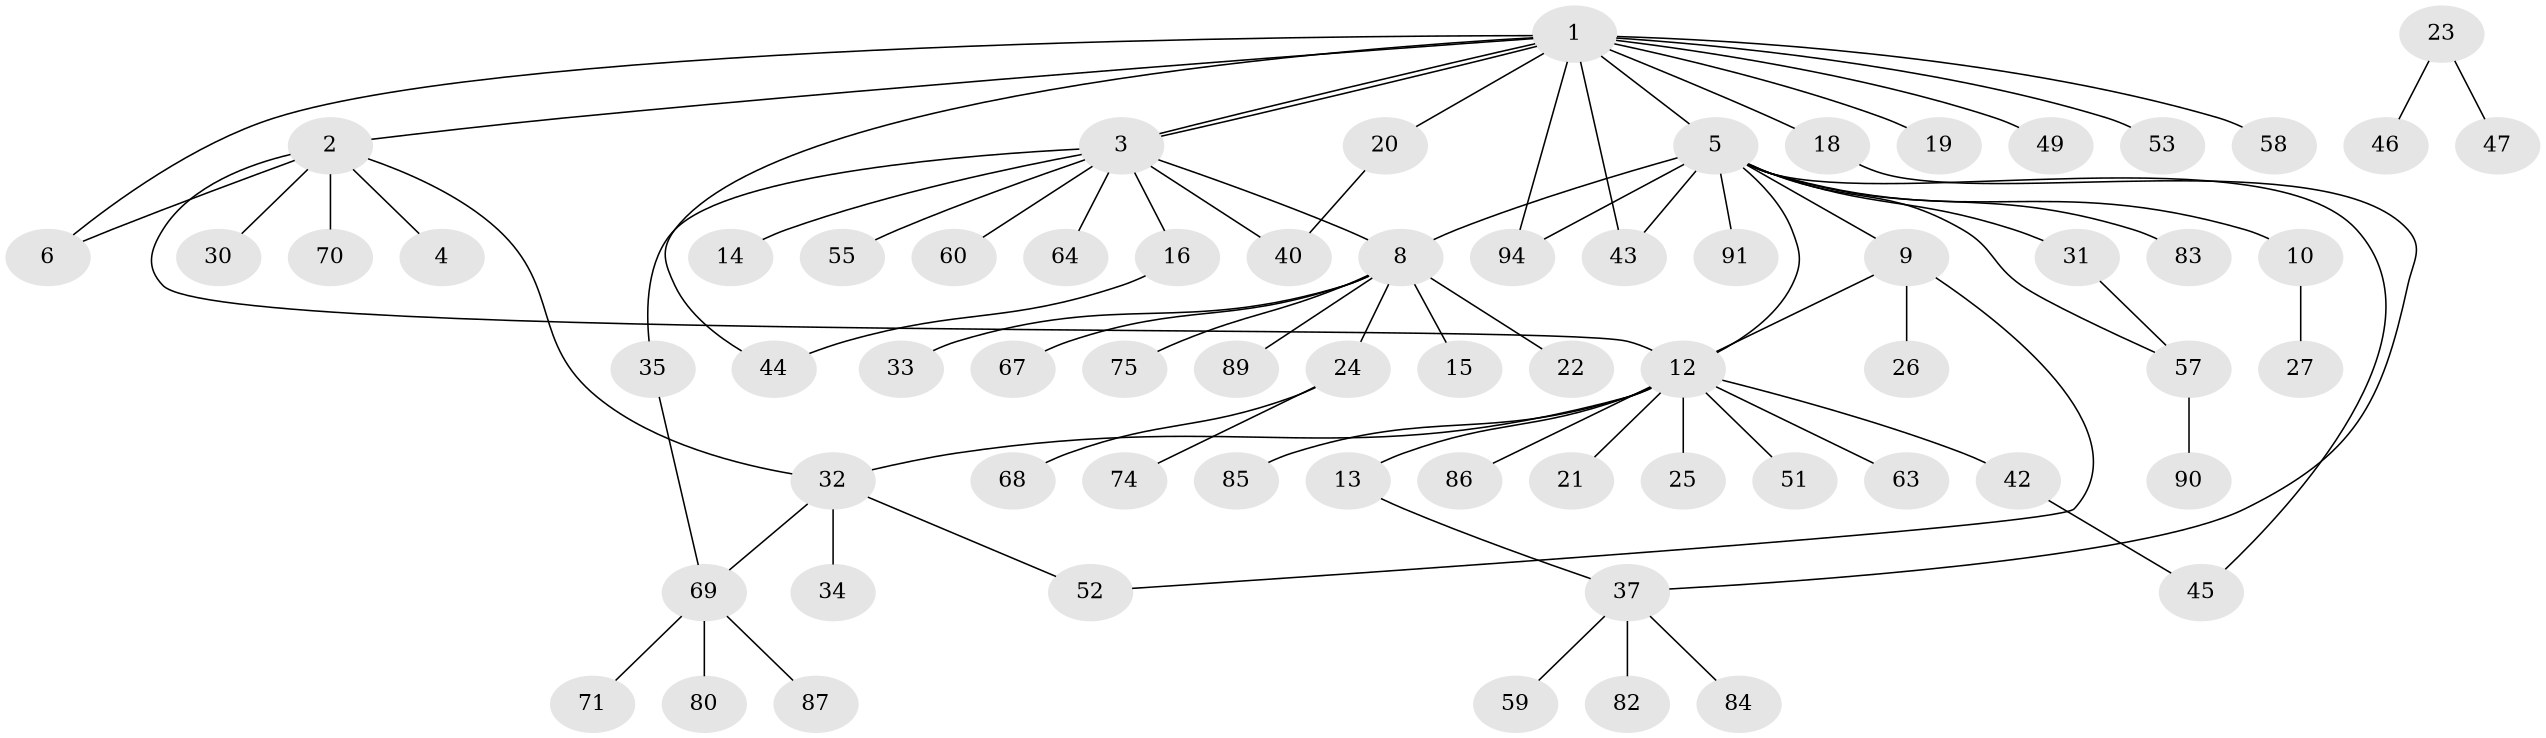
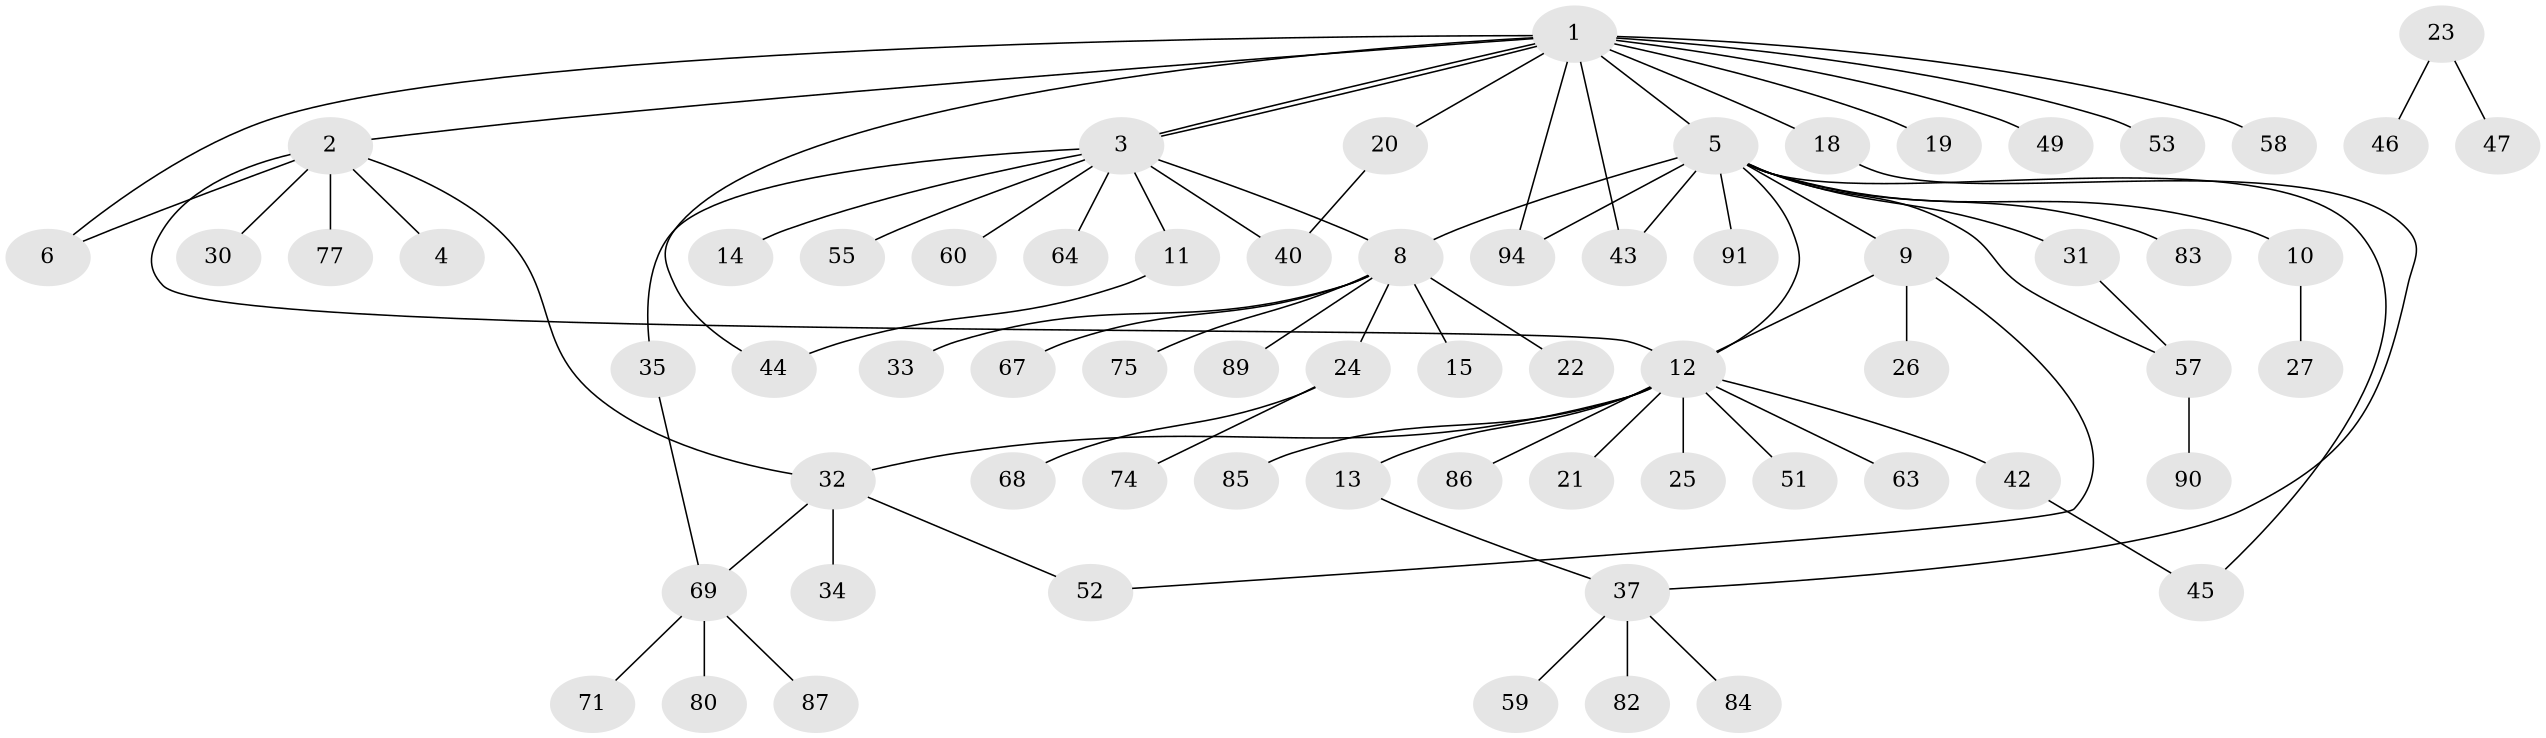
(330, 258) -> (330, 258)
(1178, 258) -> (1178, 258)
